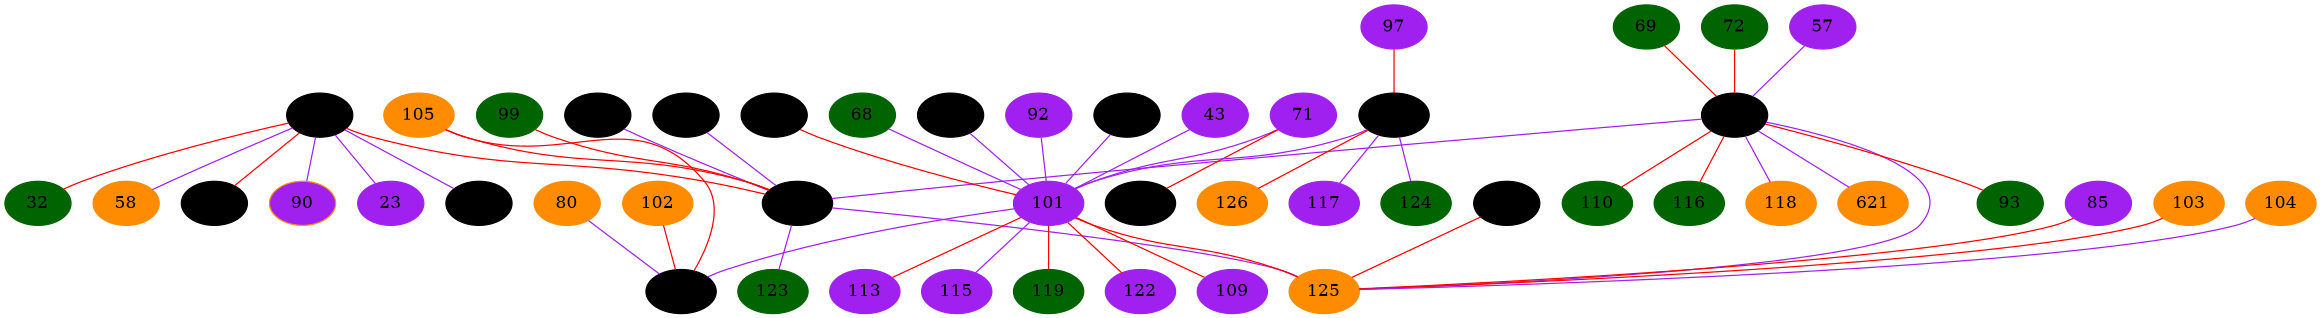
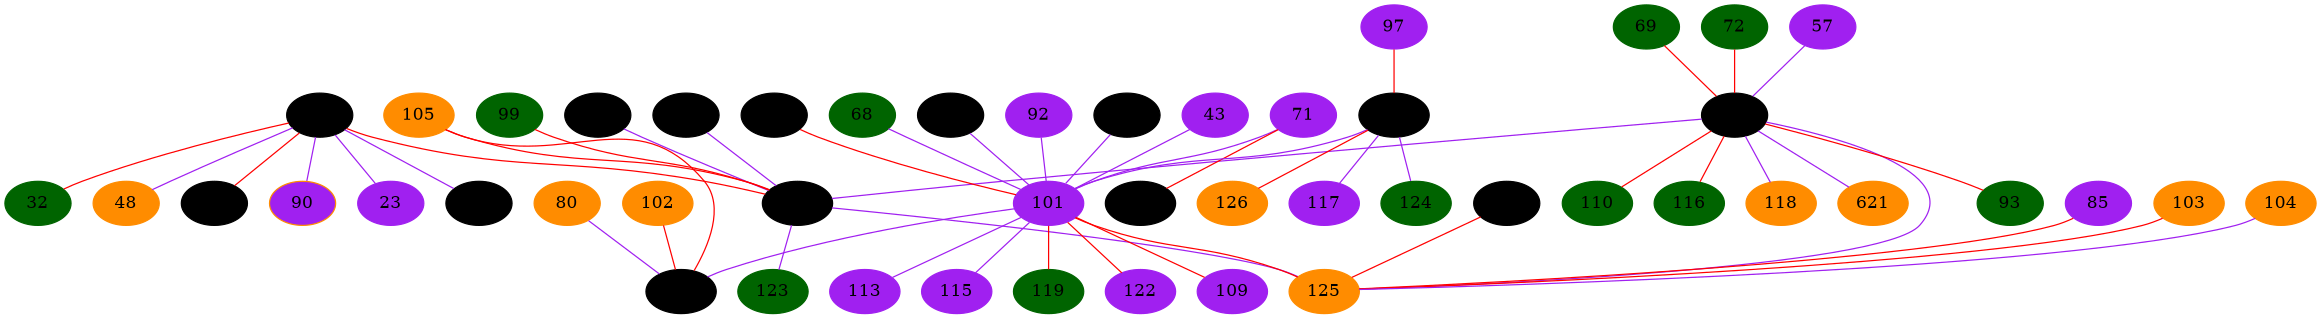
(126, 203) -> (126, 203)
(957, 247) -> (957, 247)
